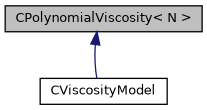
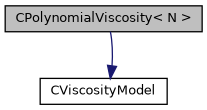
(95, 62) -> (112, 49)
